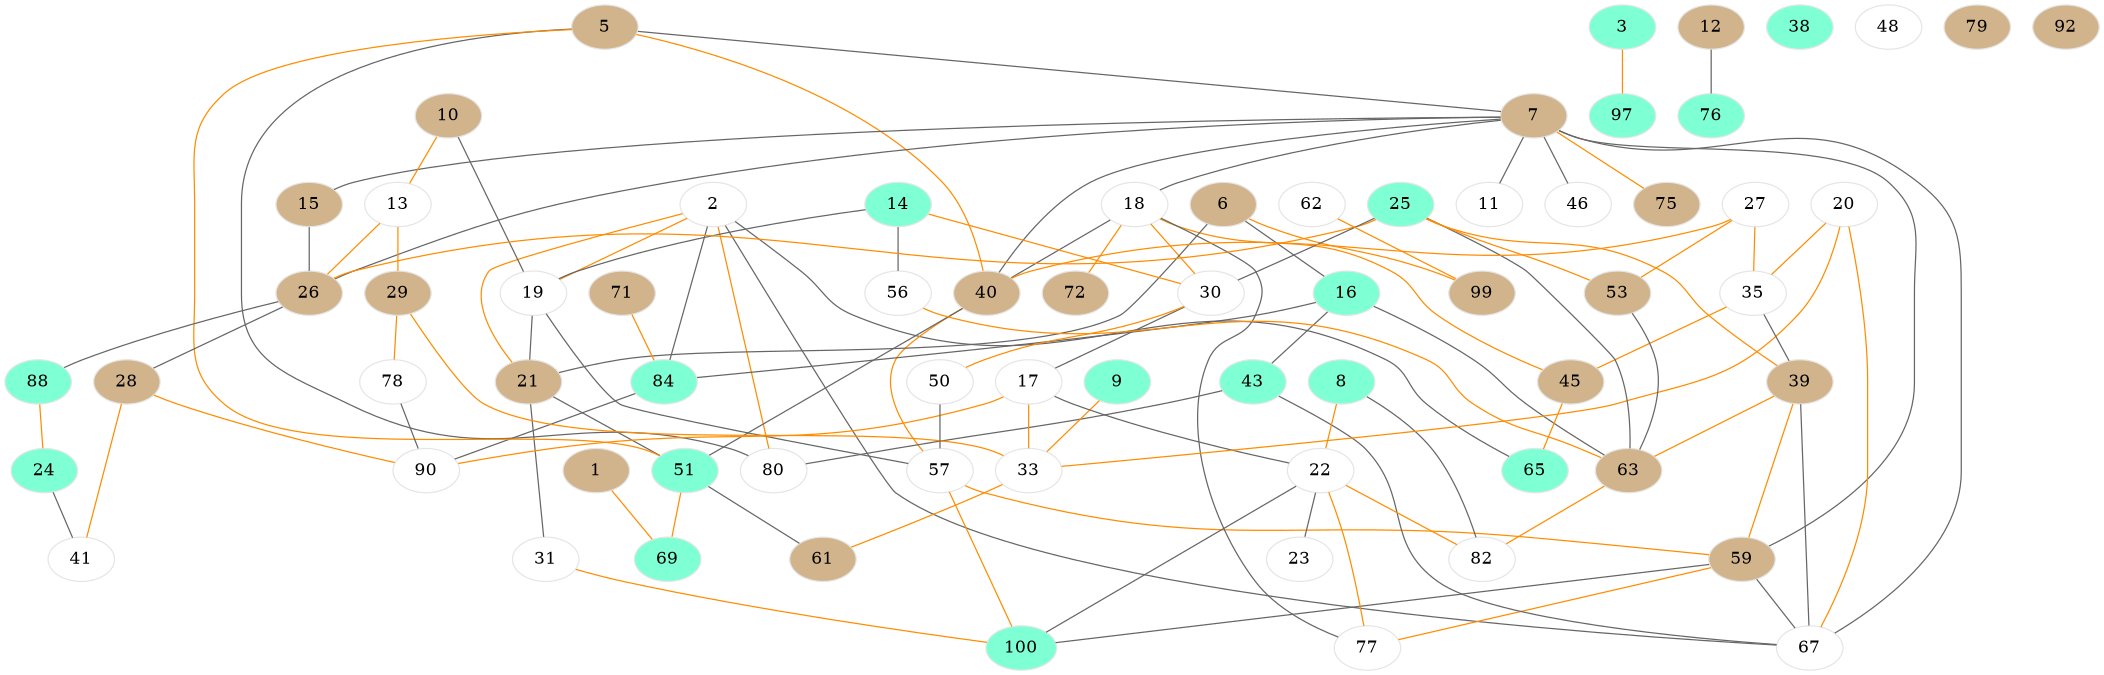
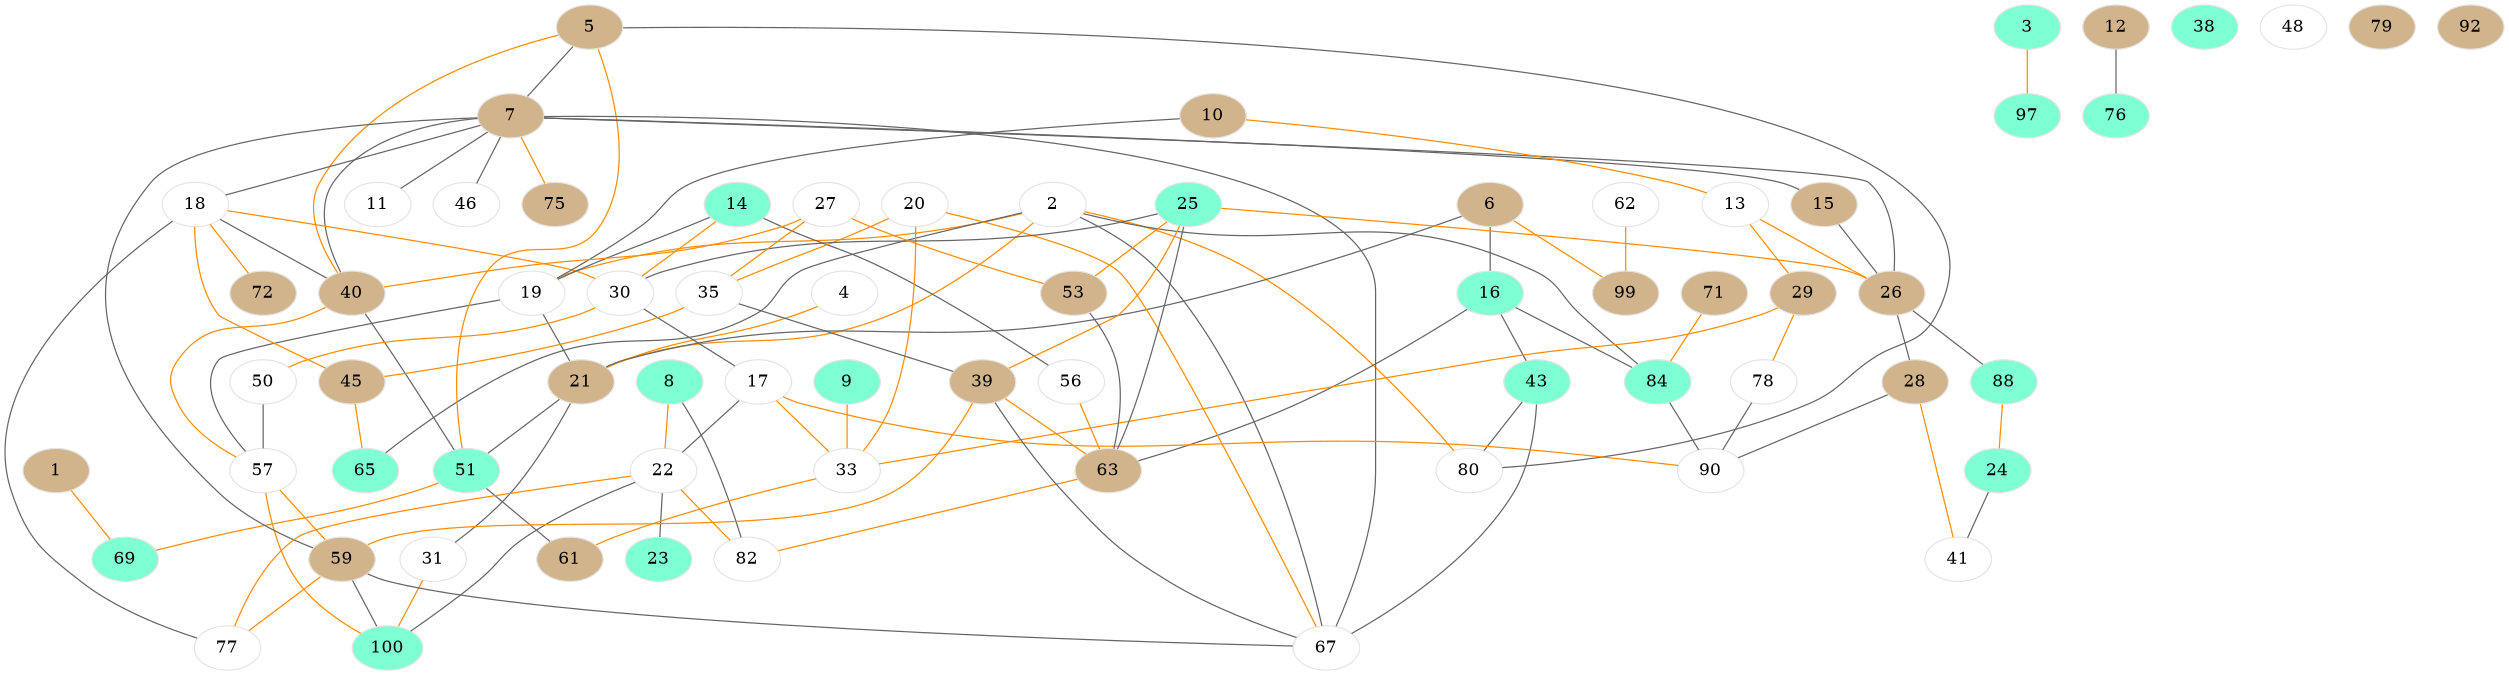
none -> (845, 293)
(285, 436) -> (1813, 426)
(1300, 559) -> (659, 559)
